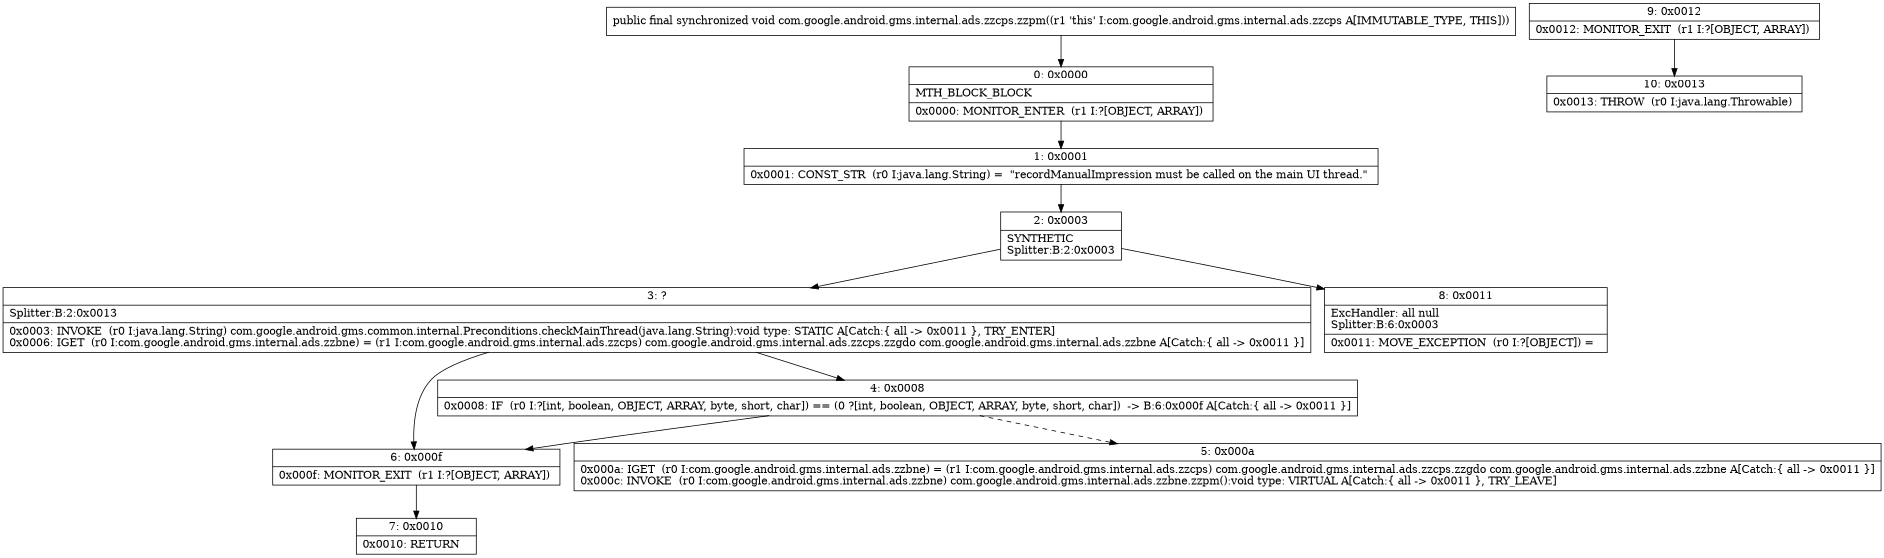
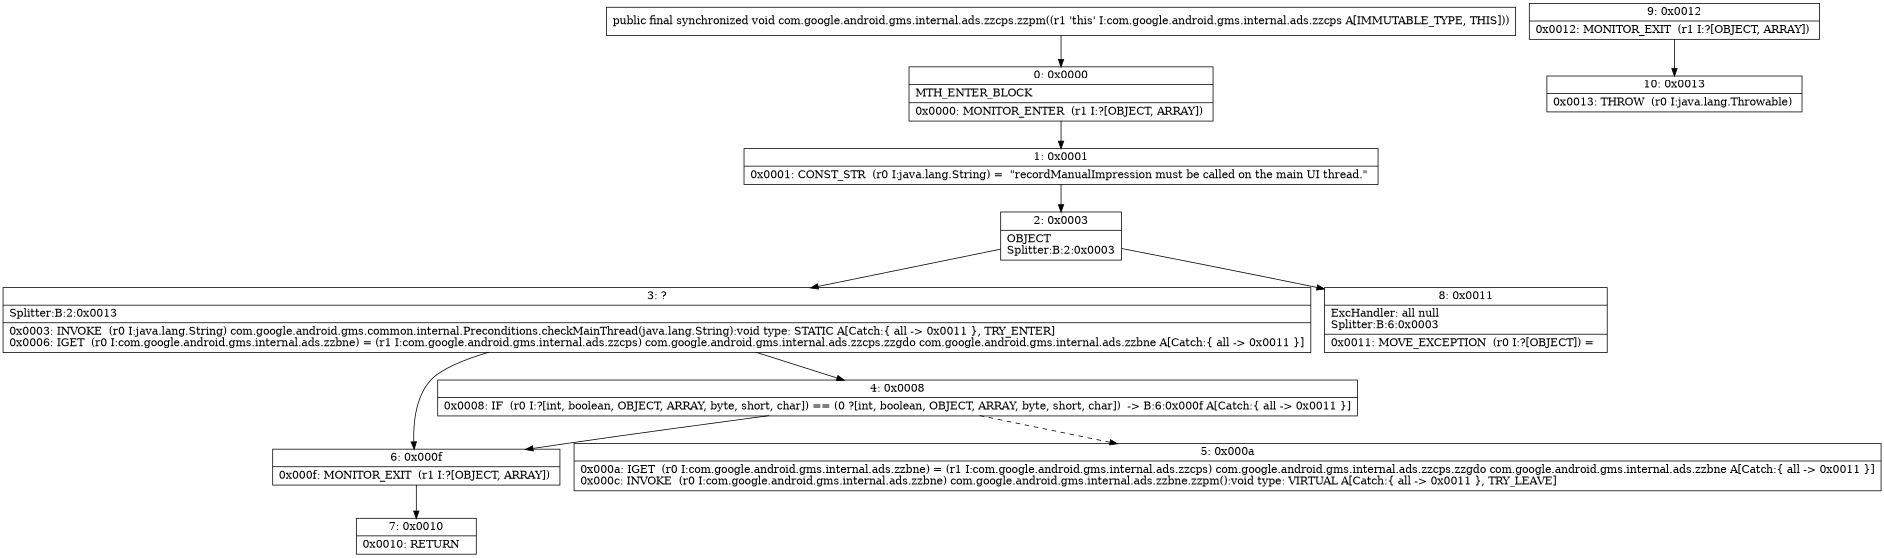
(974, 93) -> (974, 93)
(1040, 239) -> (1029, 239)
